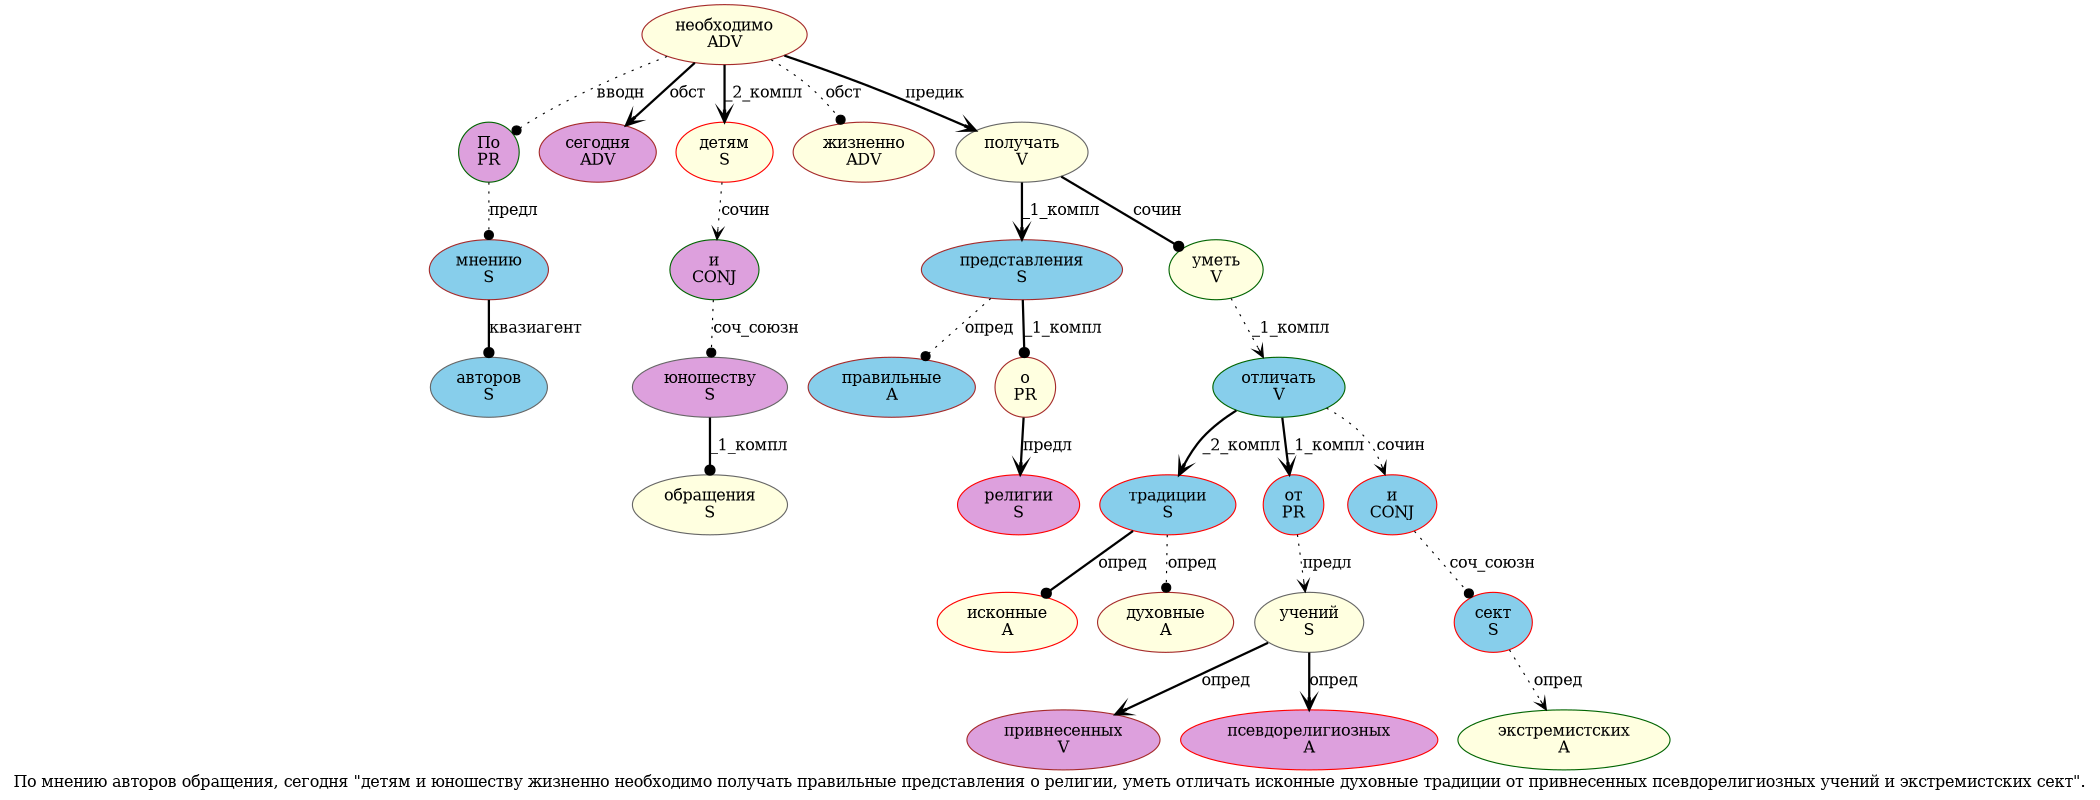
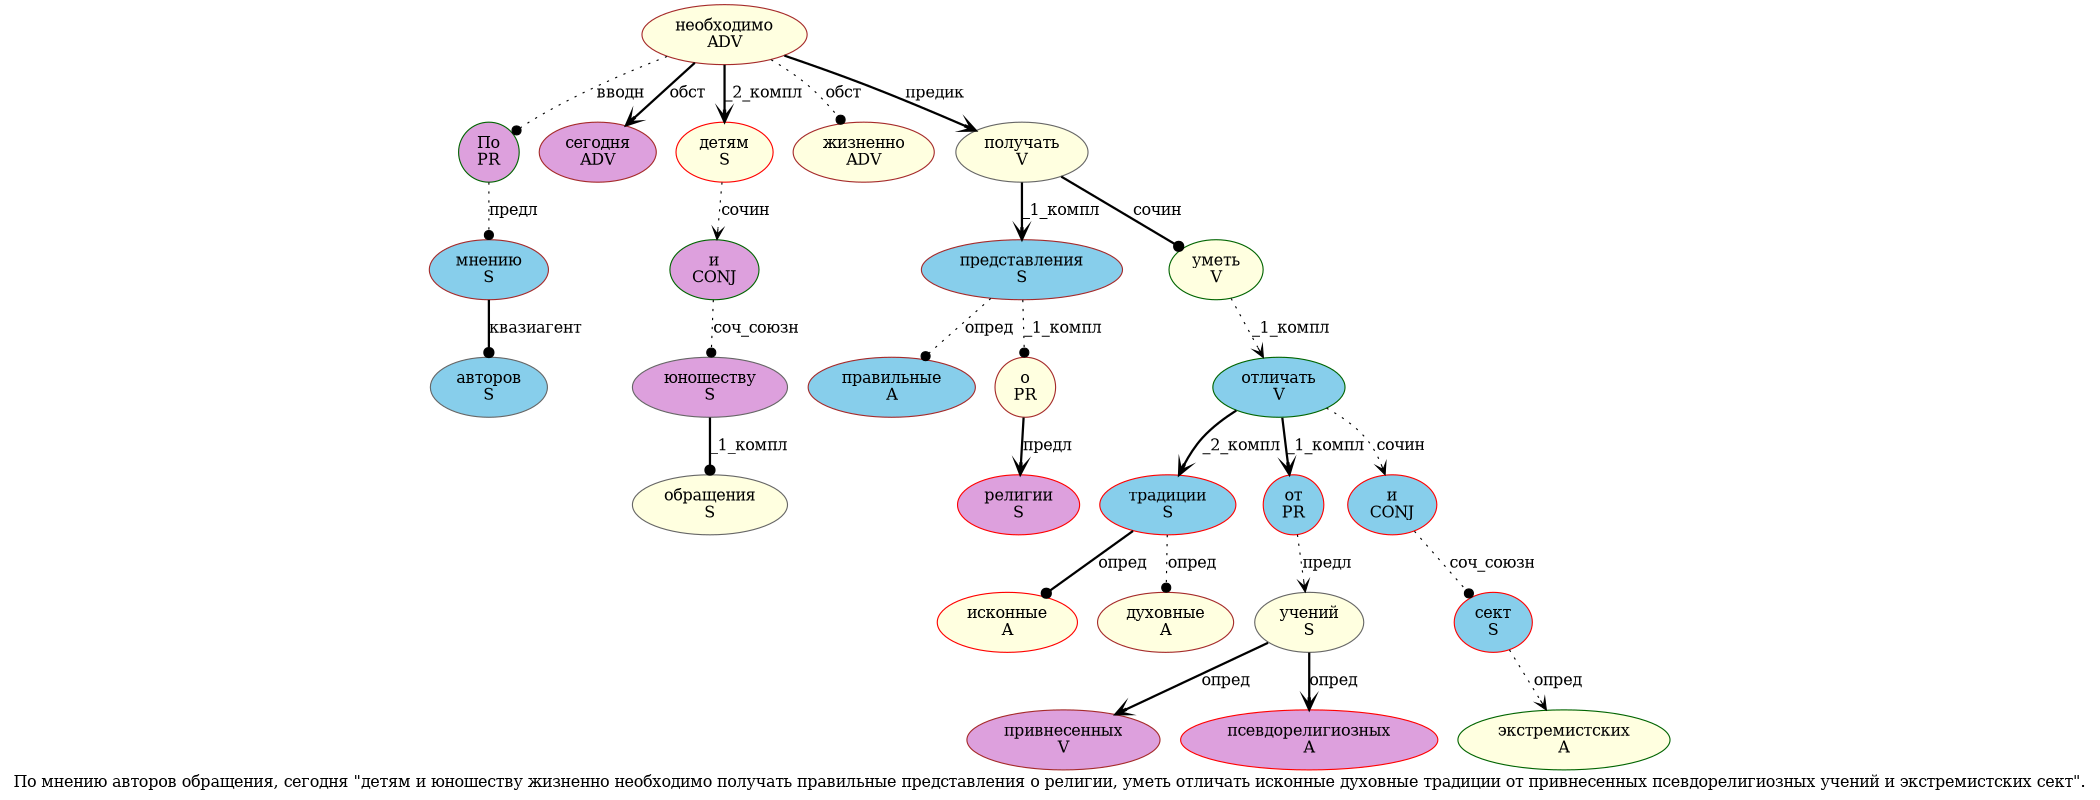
(1023, 324) -> (1023, 324)
